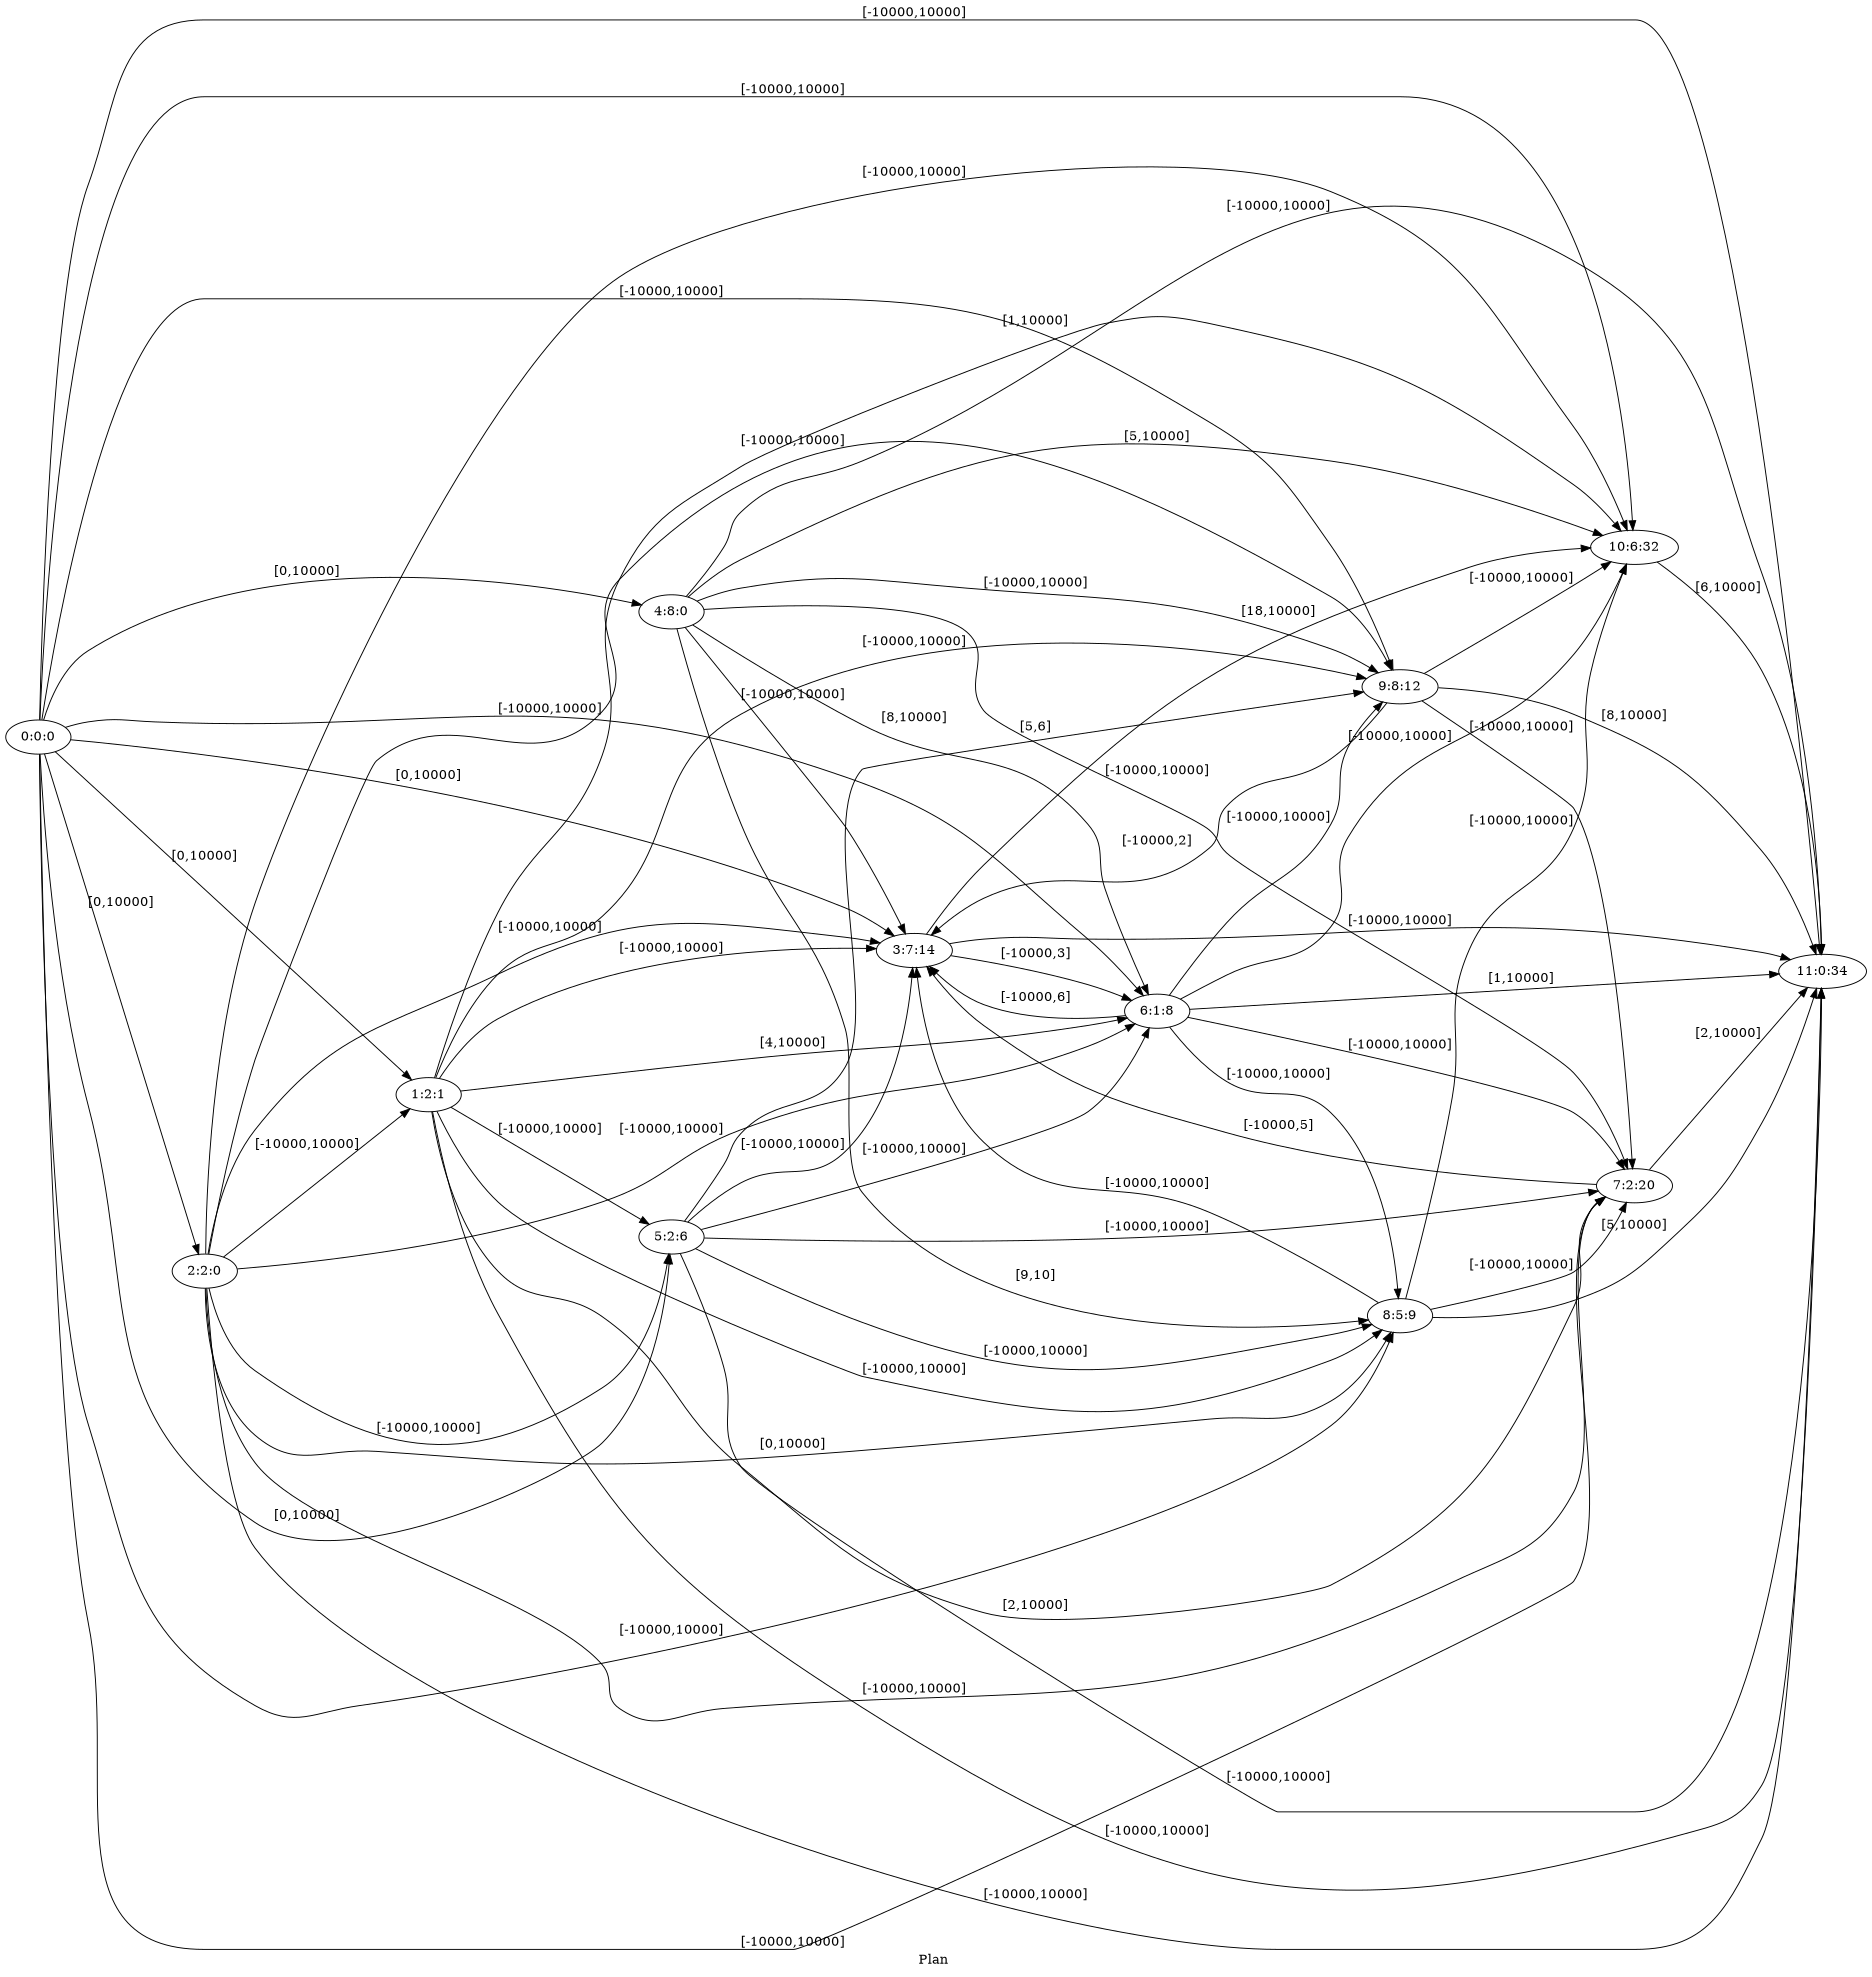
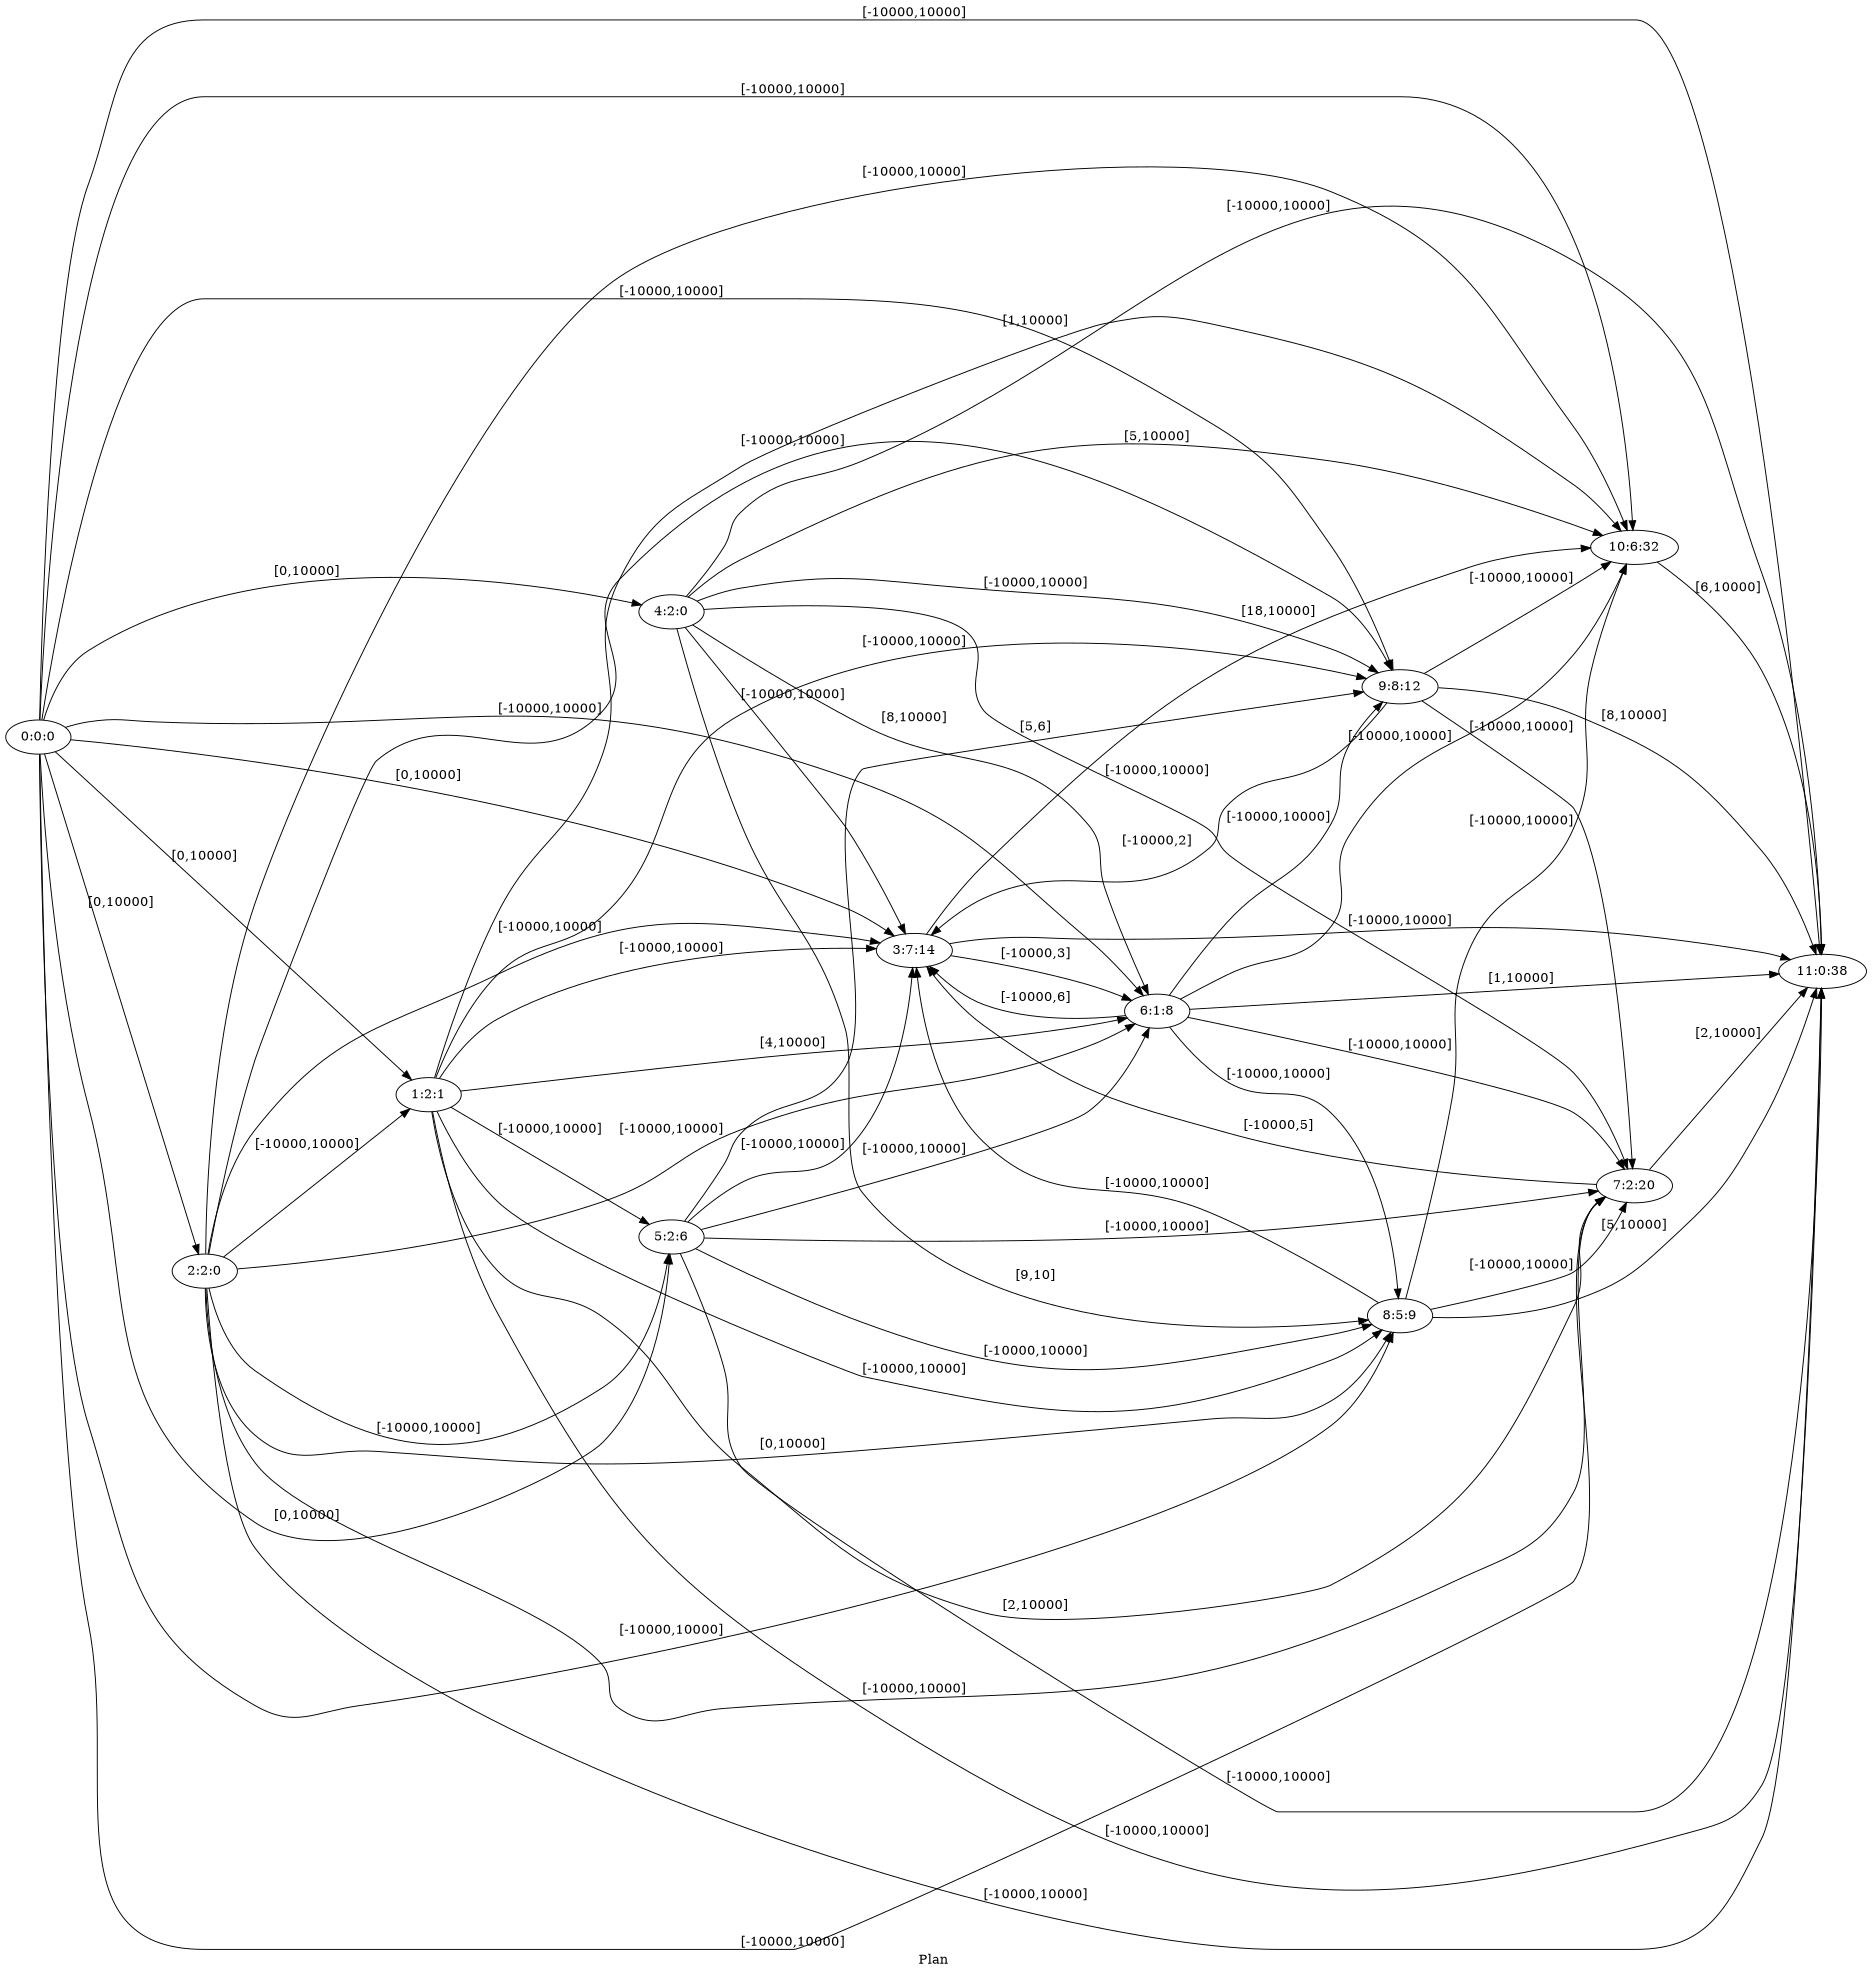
(672, 612) -> (672, 612)
(1823, 971) -> (1823, 971)
